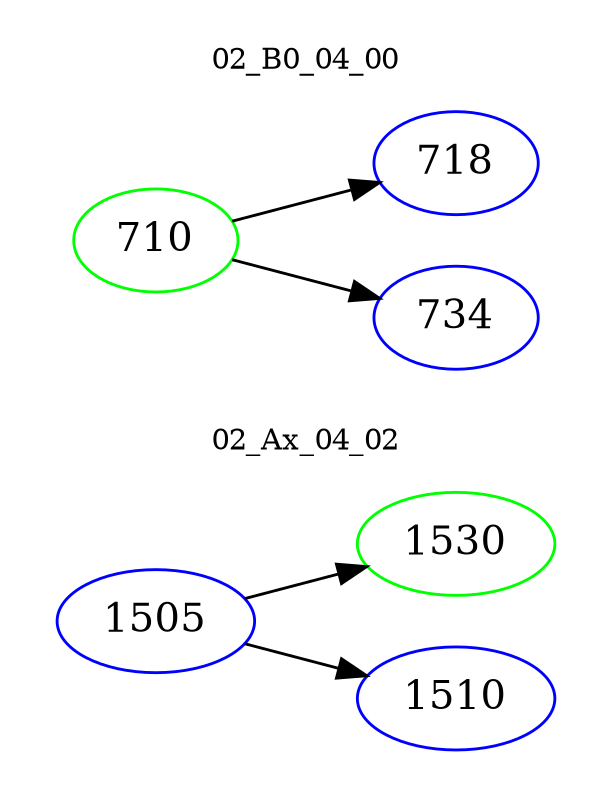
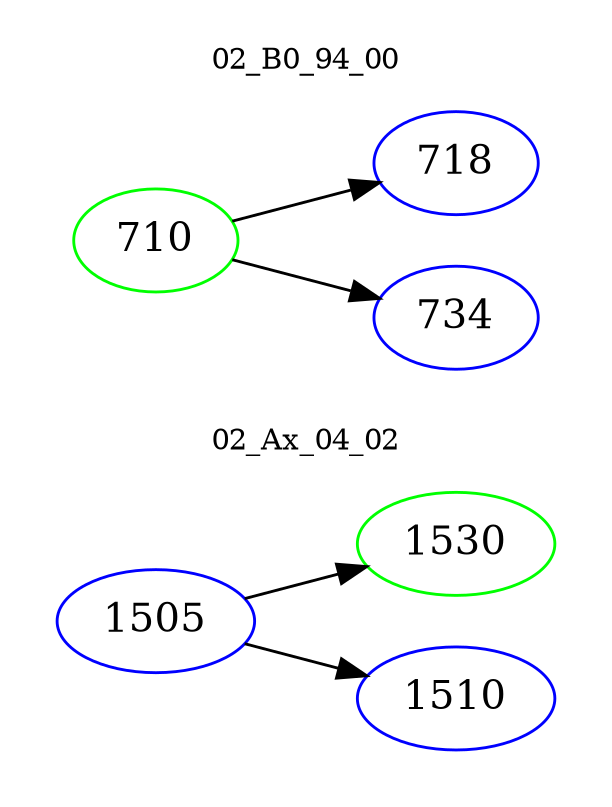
(306, 62) -> (306, 62)
